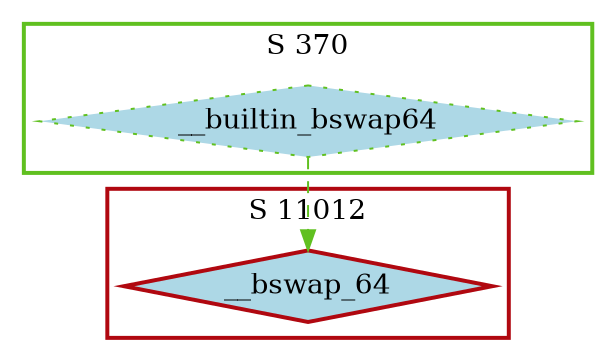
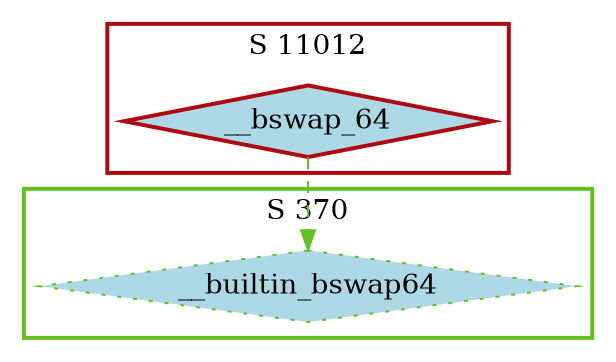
(308, 201) -> (308, 201)
